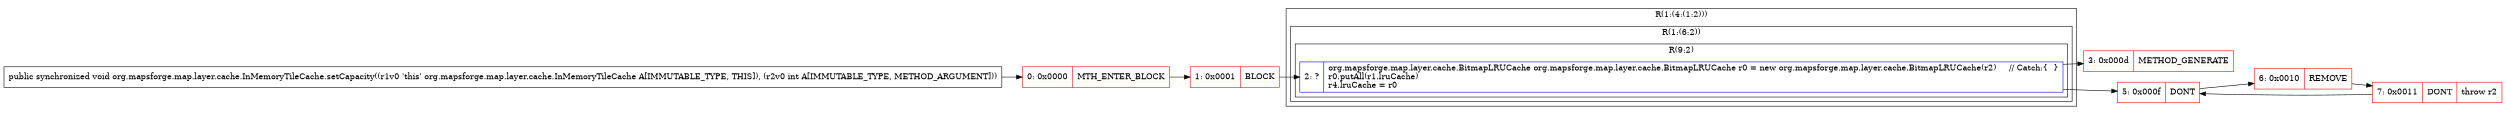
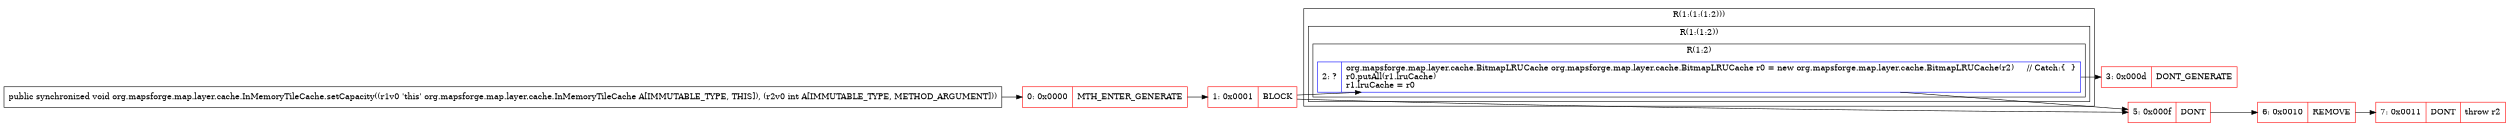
(1681, 15) -> (1699, 15)
(1681, 33) -> (1699, 33)
(1681, 51) -> (1699, 51)
(2184, 61) -> (2194, 77)
(1121, 77) -> (1130, 97)
(1363, 85) -> (1381, 85)
(2289, 95) -> (1833, 110)
